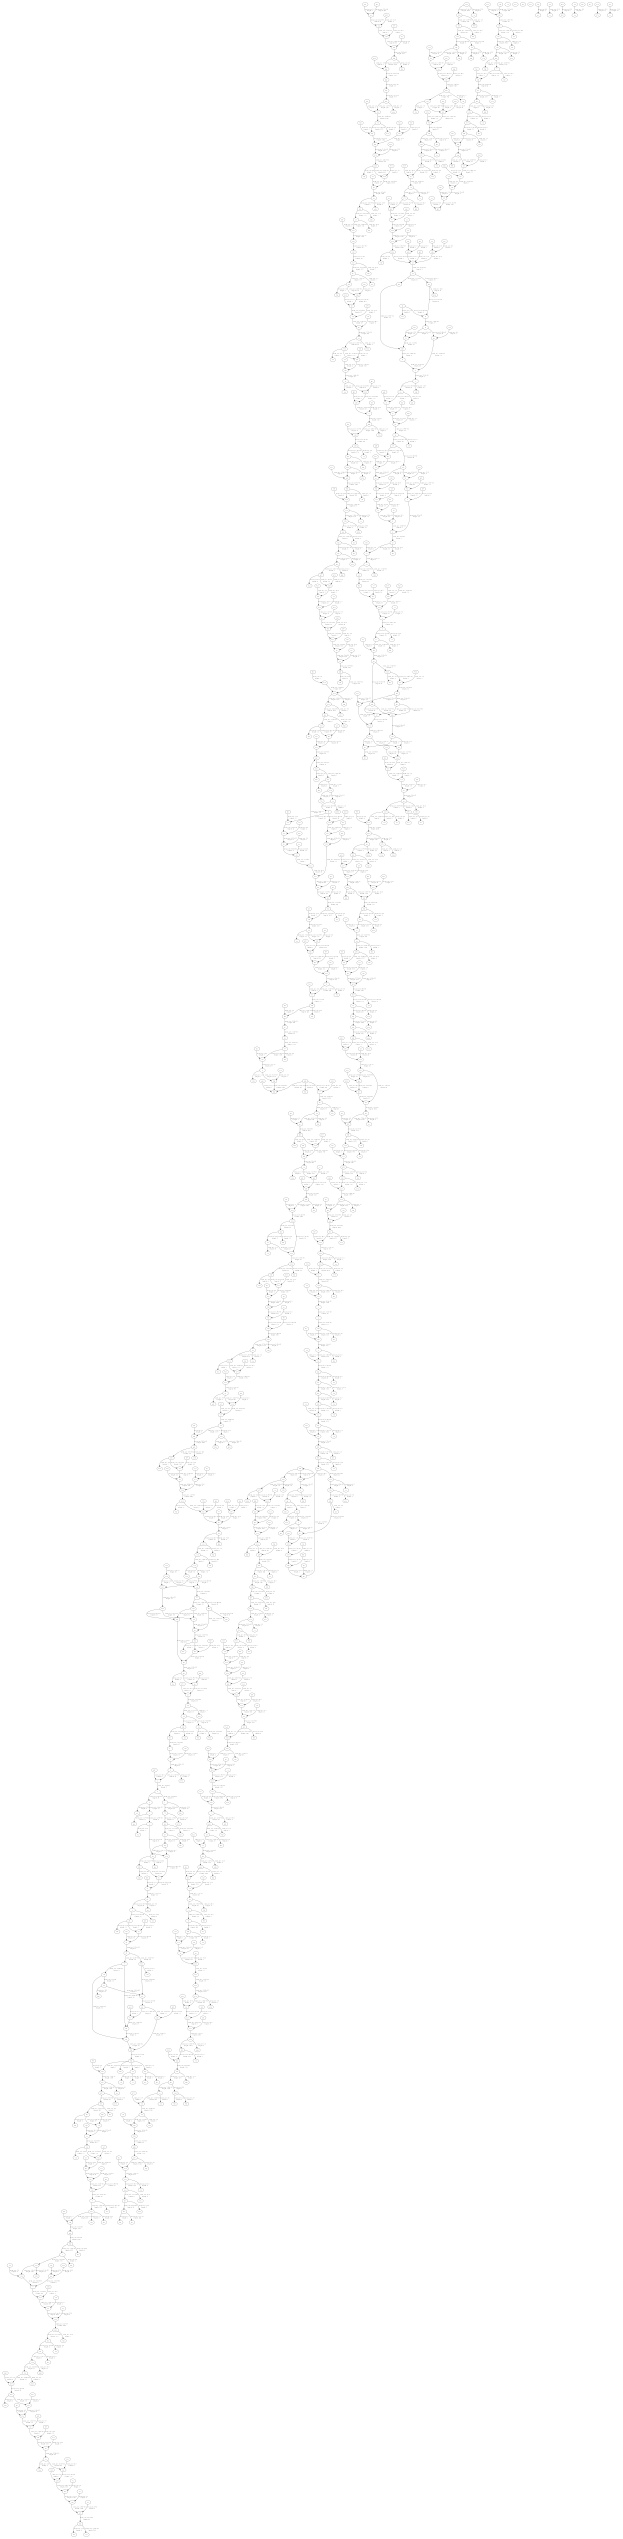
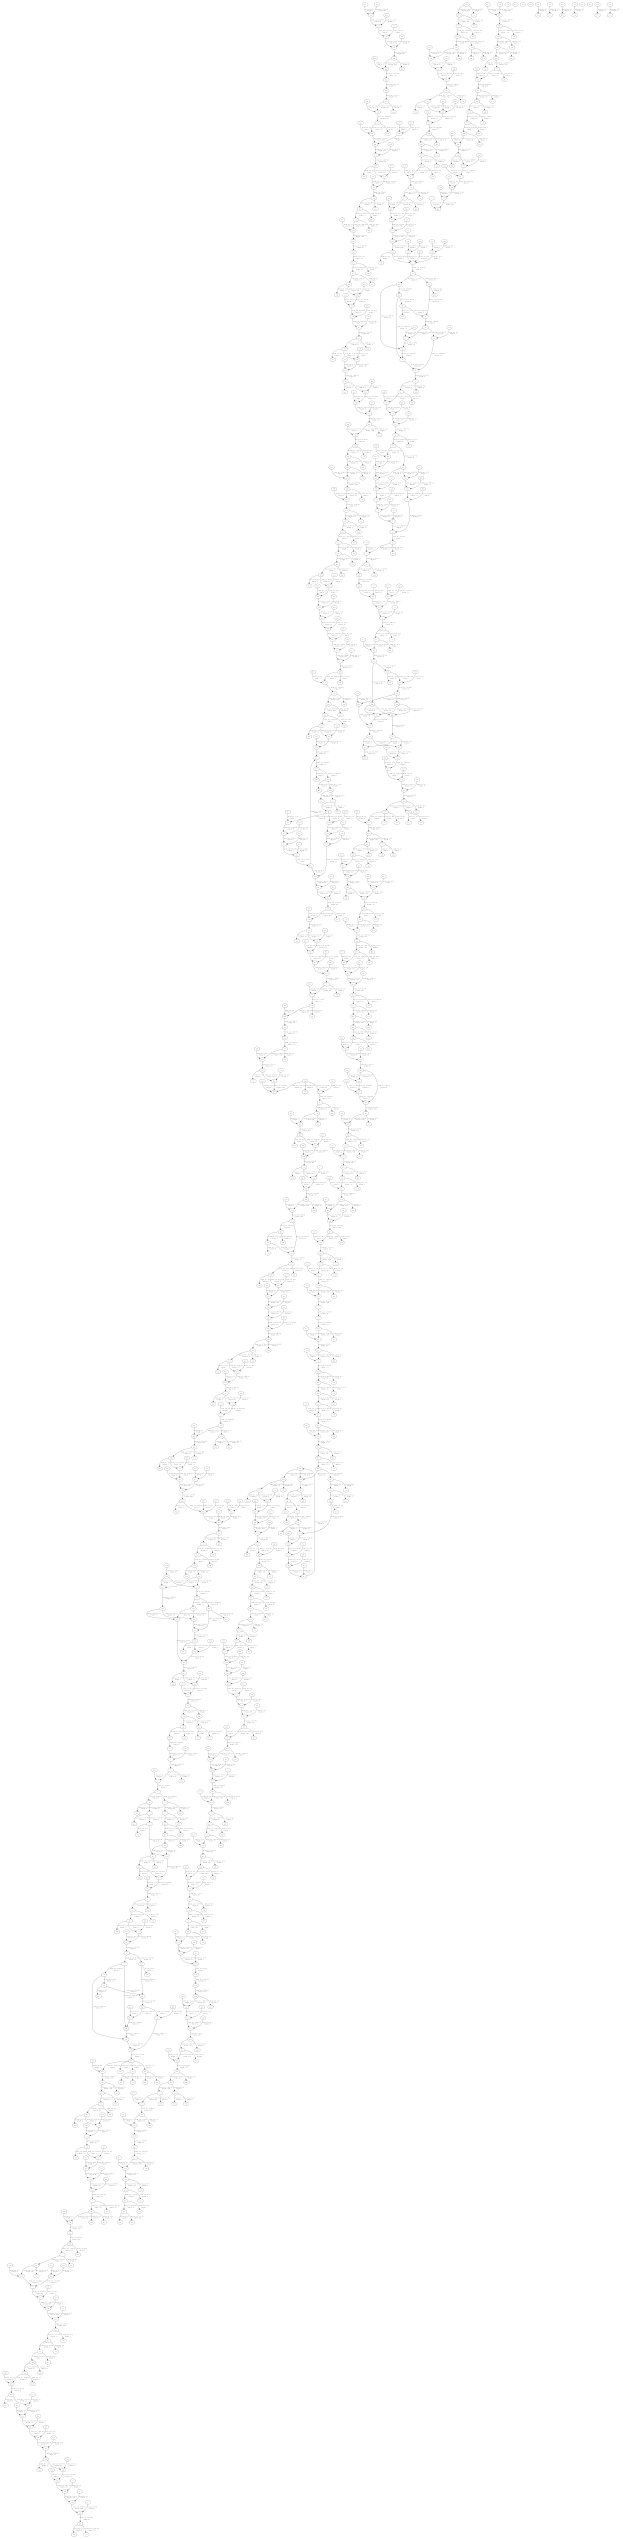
none -> (399, 295)
(349, 683) -> (330, 674)
